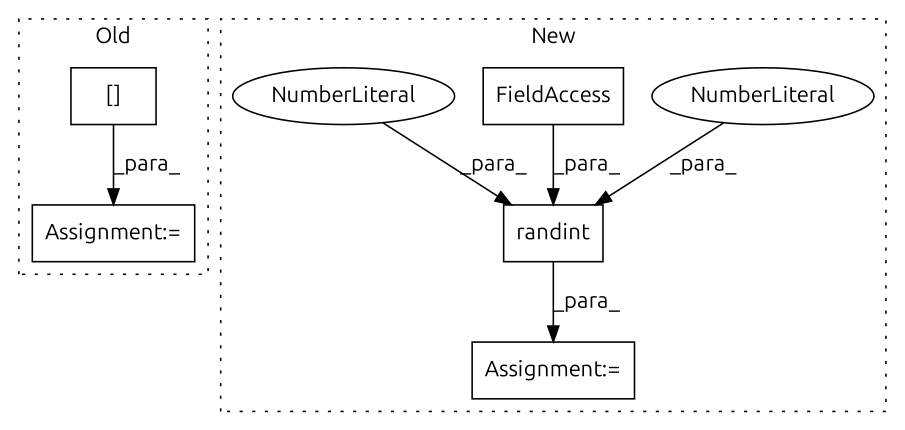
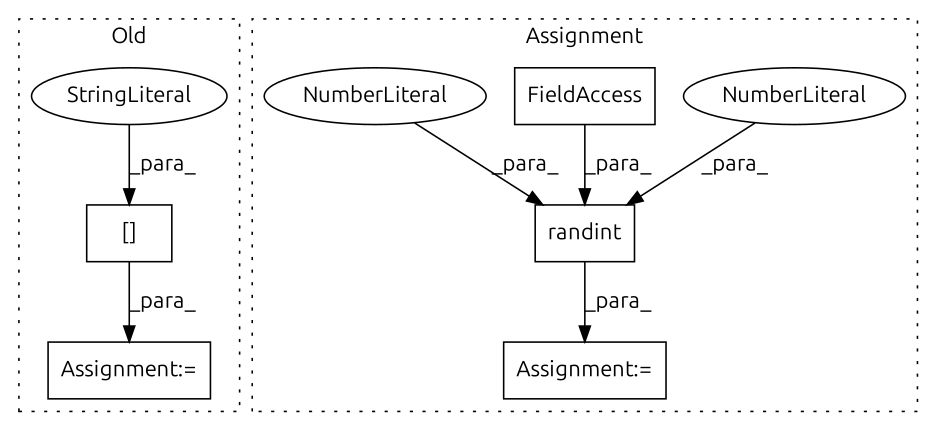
(553, 37) -> (585, 37)
none -> (129, 96)
